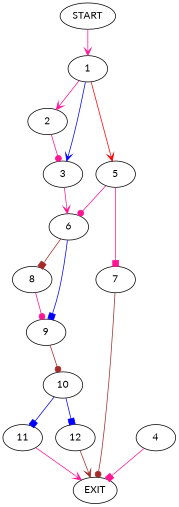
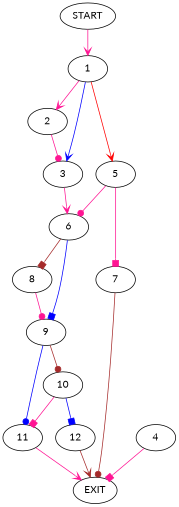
none -> (34, 382)
(45, 408) -> (45, 408)
